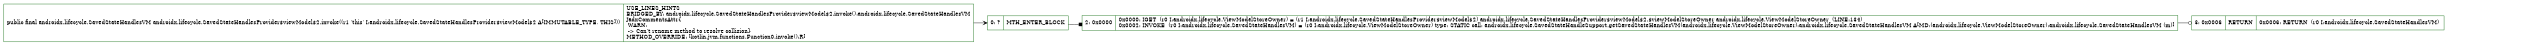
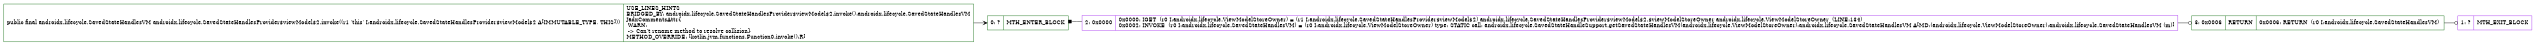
(1630, 23) -> (1630, 23)
none -> (2495, 23)
(1073, 24) -> (1077, 21)
